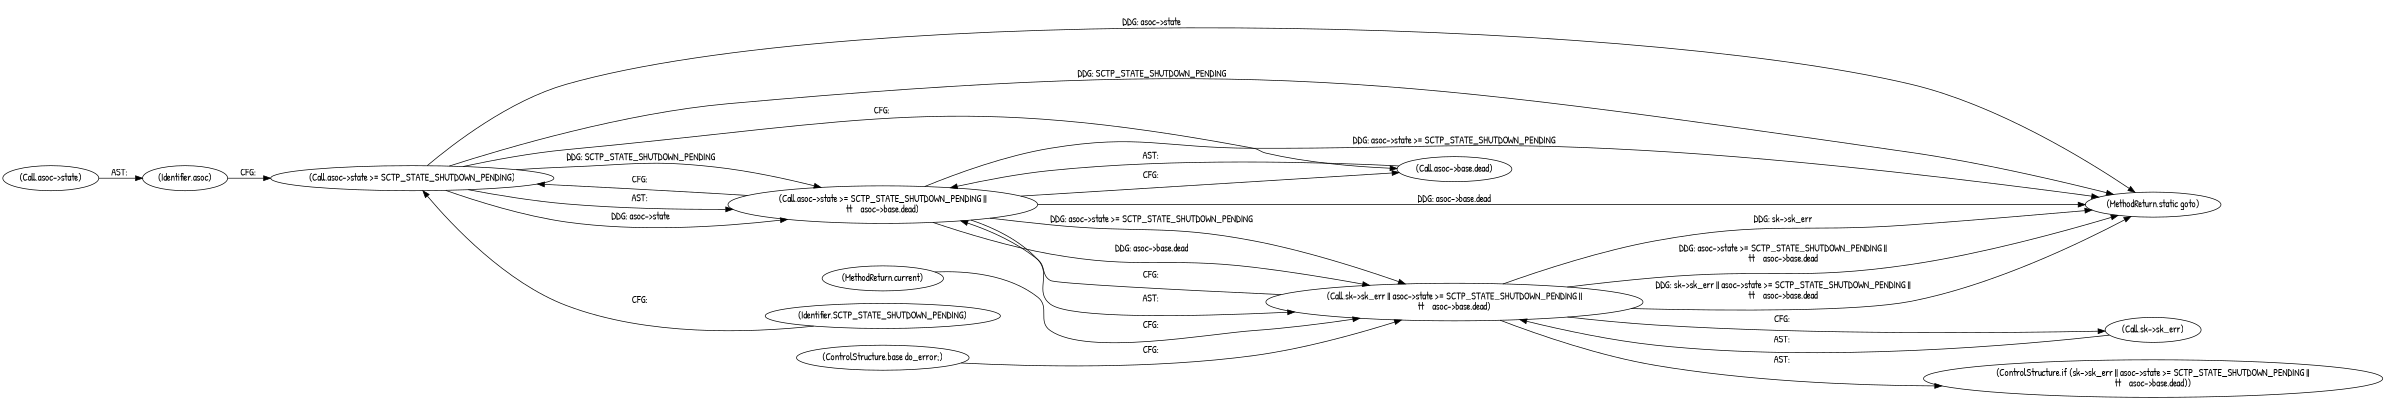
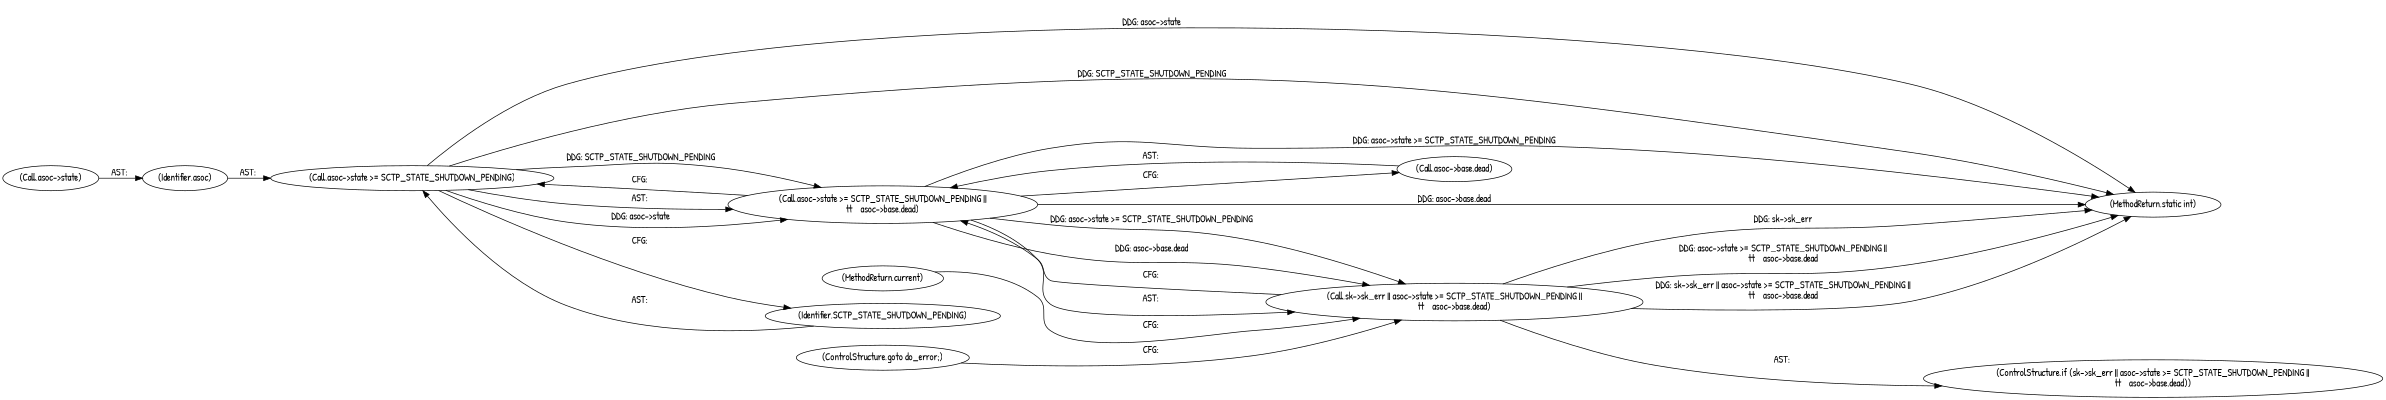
(927, 117) -> (607, 261)
(249, 173) -> (249, 173)
(2153, 205) -> (2153, 205)
(641, 300) -> (641, 300)
(2153, 330) -> none
(883, 358) -> (883, 358)
